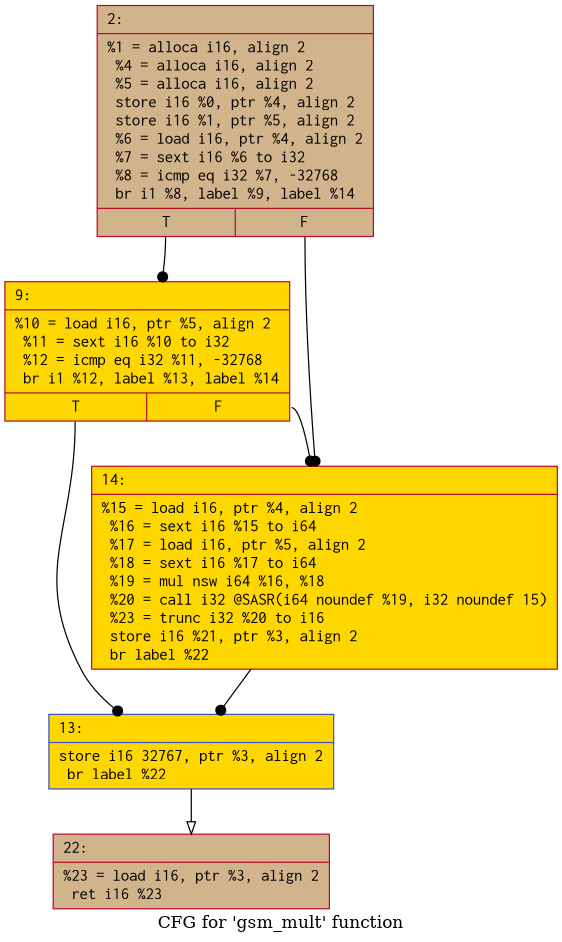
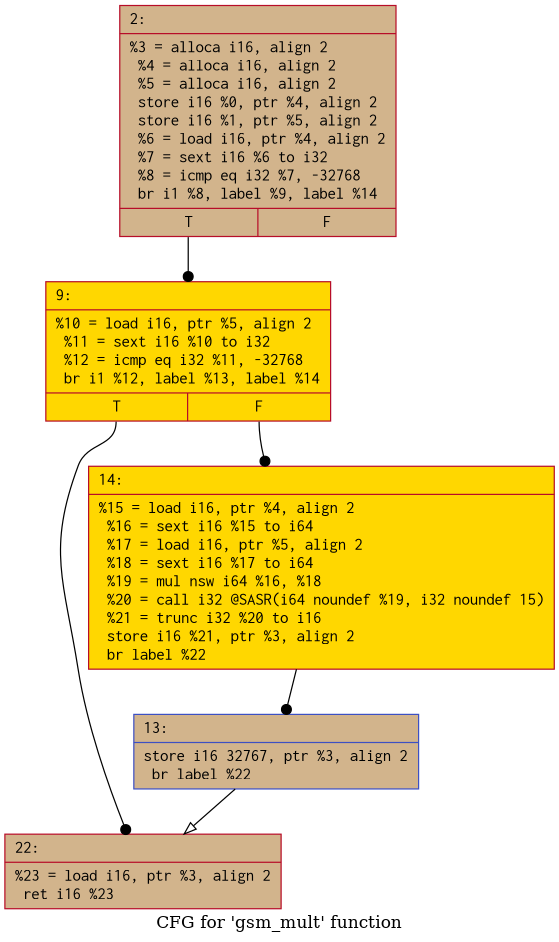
(207, 47) -> (229, 47)
(308, 347) -> none
(57, 572) -> (69, 617)
(213, 618) -> (210, 618)
(191, 752) -> (276, 752)
